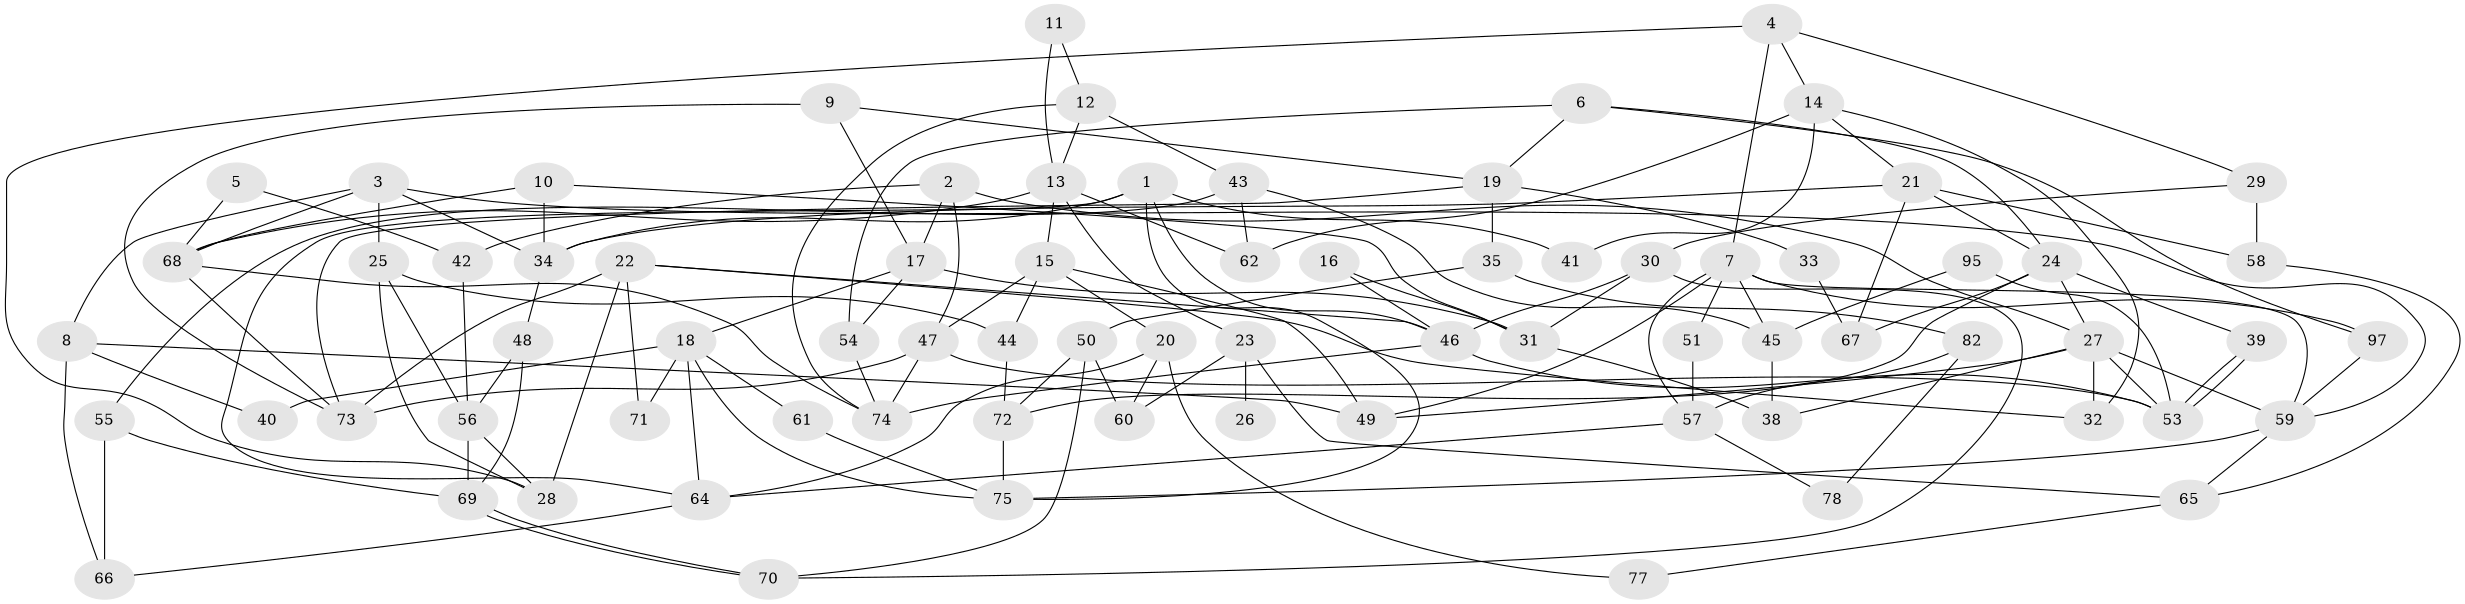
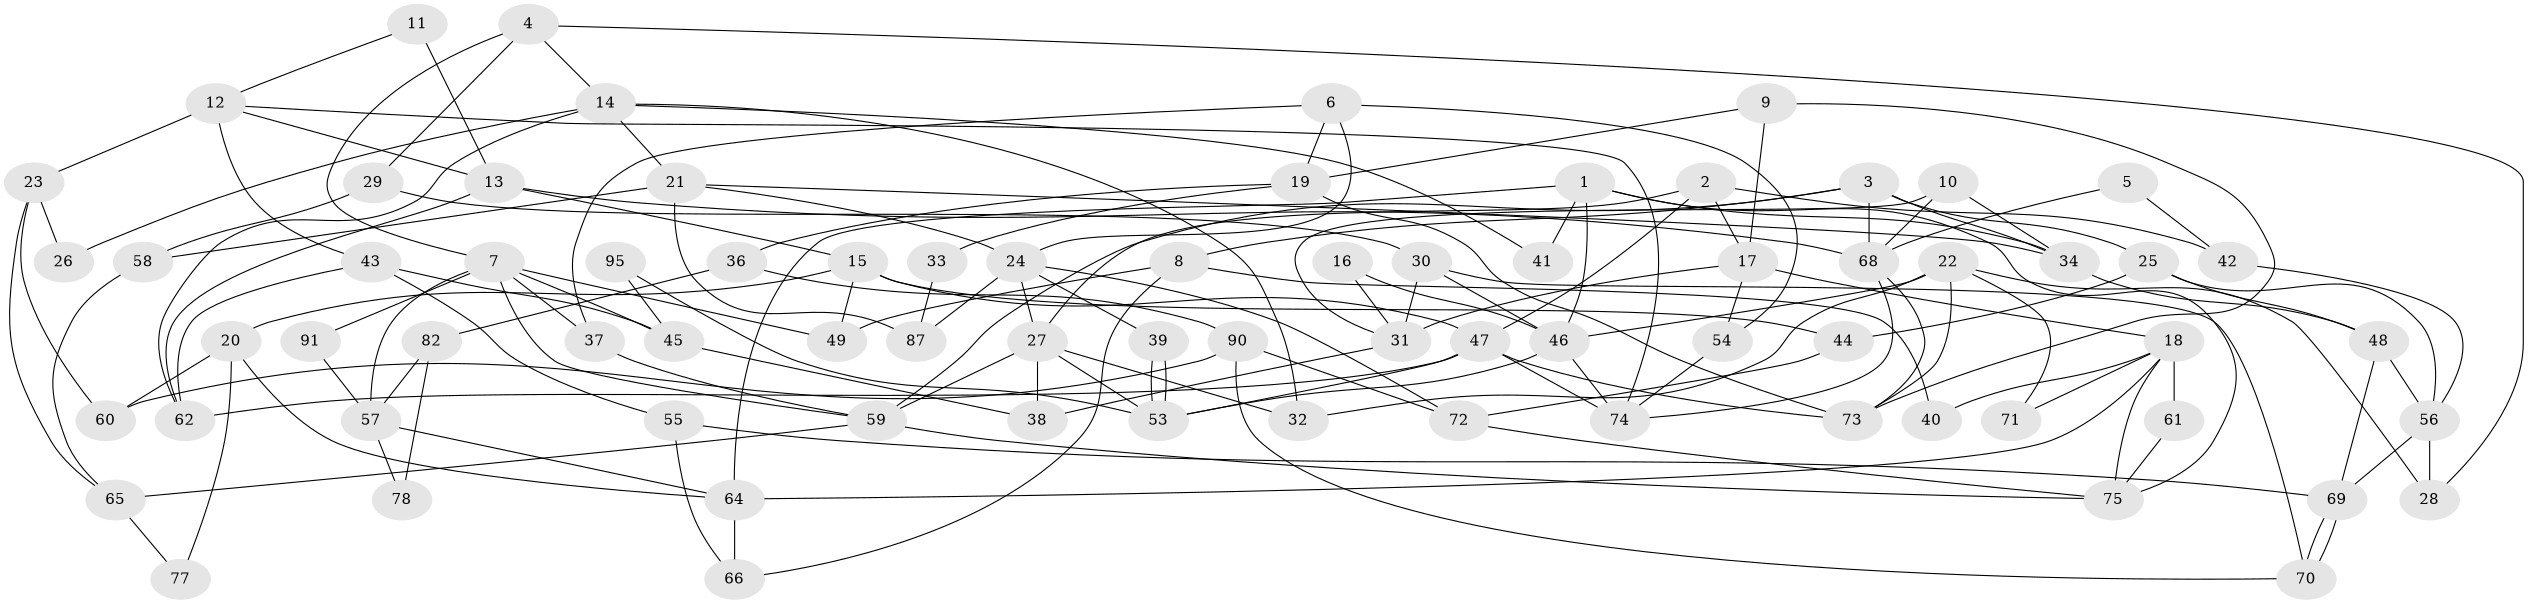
none -> (316, 168)
(1492, 262) -> (737, 262)
(1124, 274) -> (125, 143)
(1087, 341) -> (1238, 341)
(1693, 341) -> (311, 341)
(1851, 341) -> (916, 341)
(2378, 341) -> (595, 341)
(1732, 391) -> none
none -> (650, 395)
(412, 415) -> (2263, 303)
